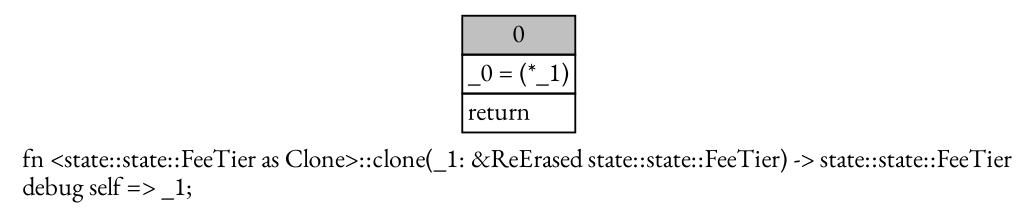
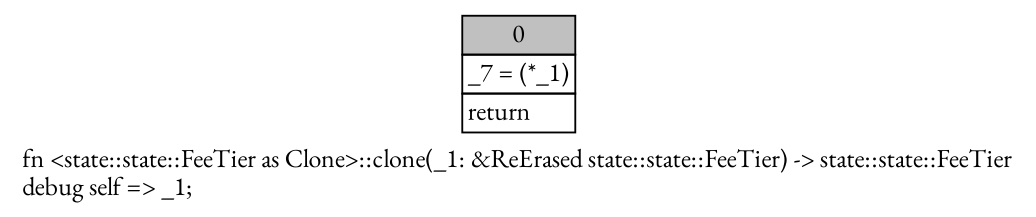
(519, 73) -> (519, 73)
